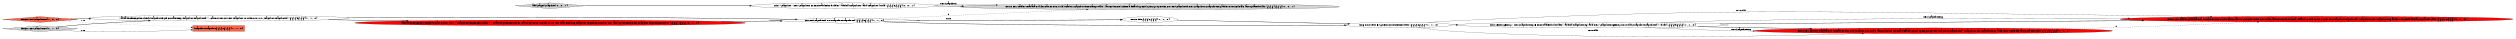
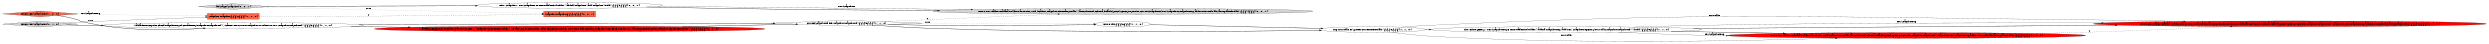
none -> (570, 14)
(83, 21) -> (90, 13)
